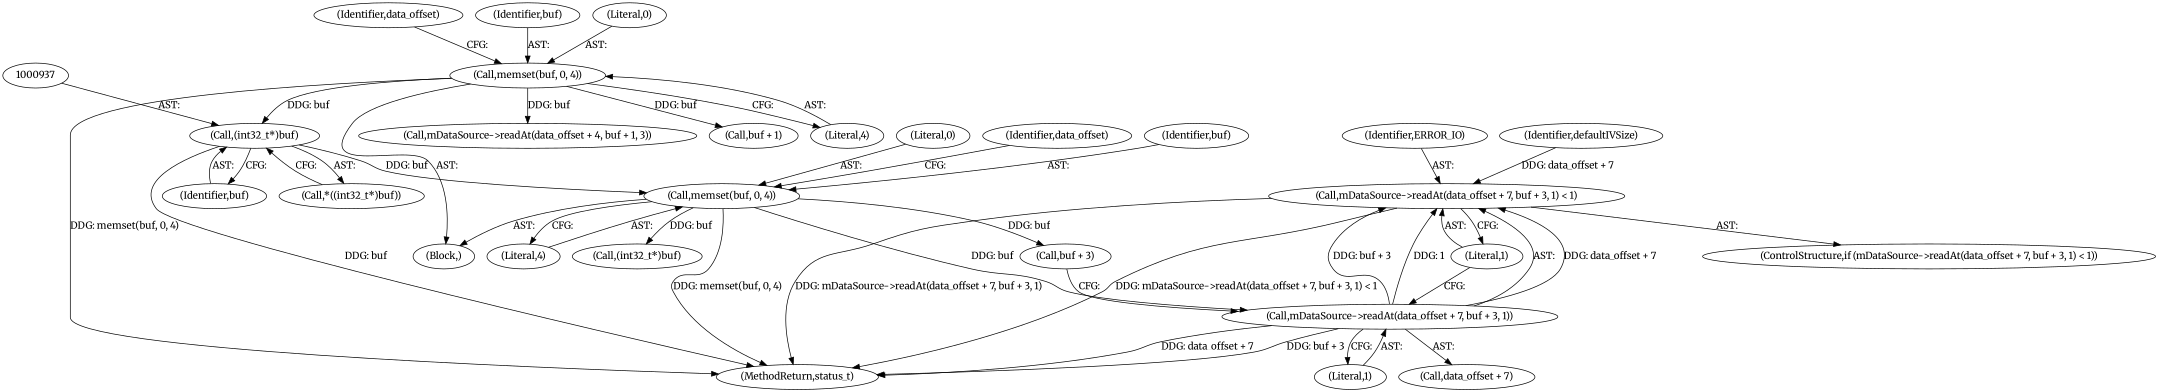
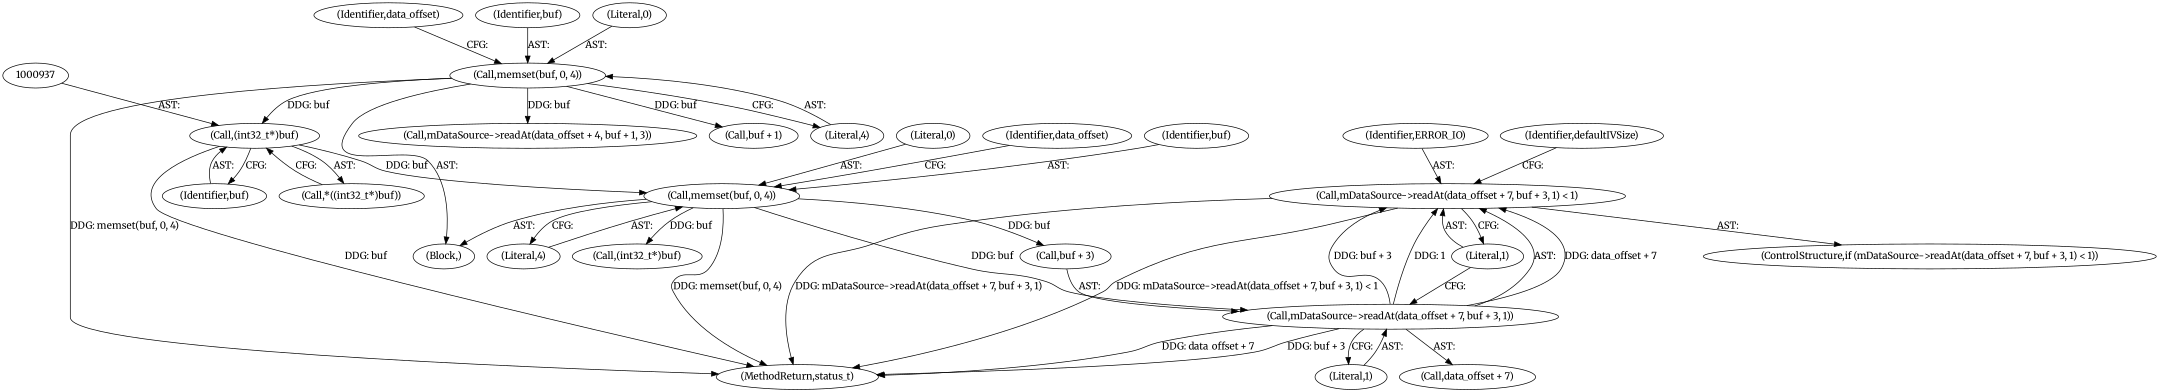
(1568, 166) -> (1534, 166)
(1090, 287) -> (1091, 287)
